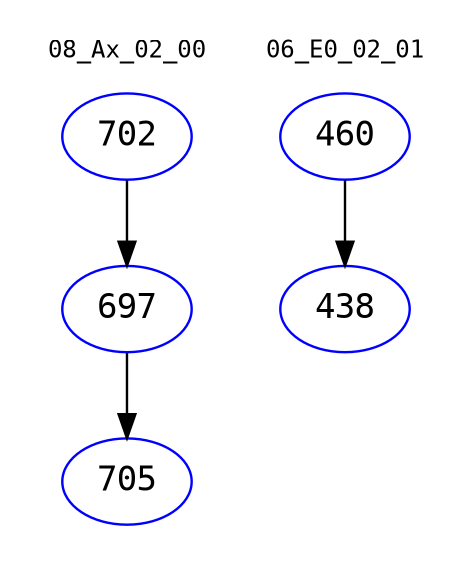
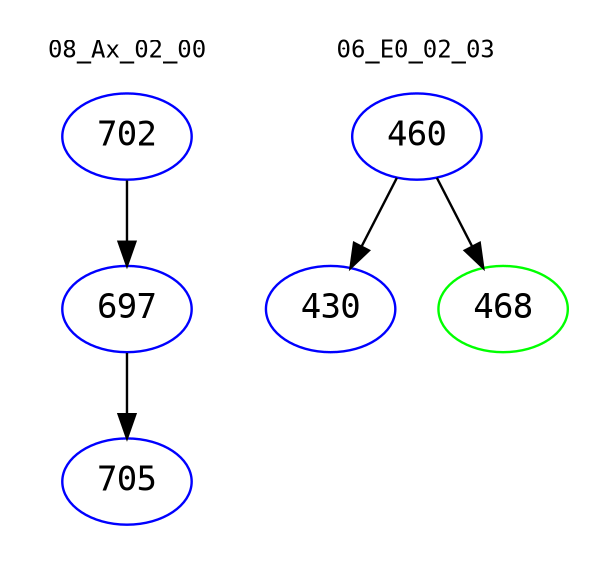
(346, 52) -> (417, 52)
(345, 309) -> (331, 309)
none -> (503, 309)
